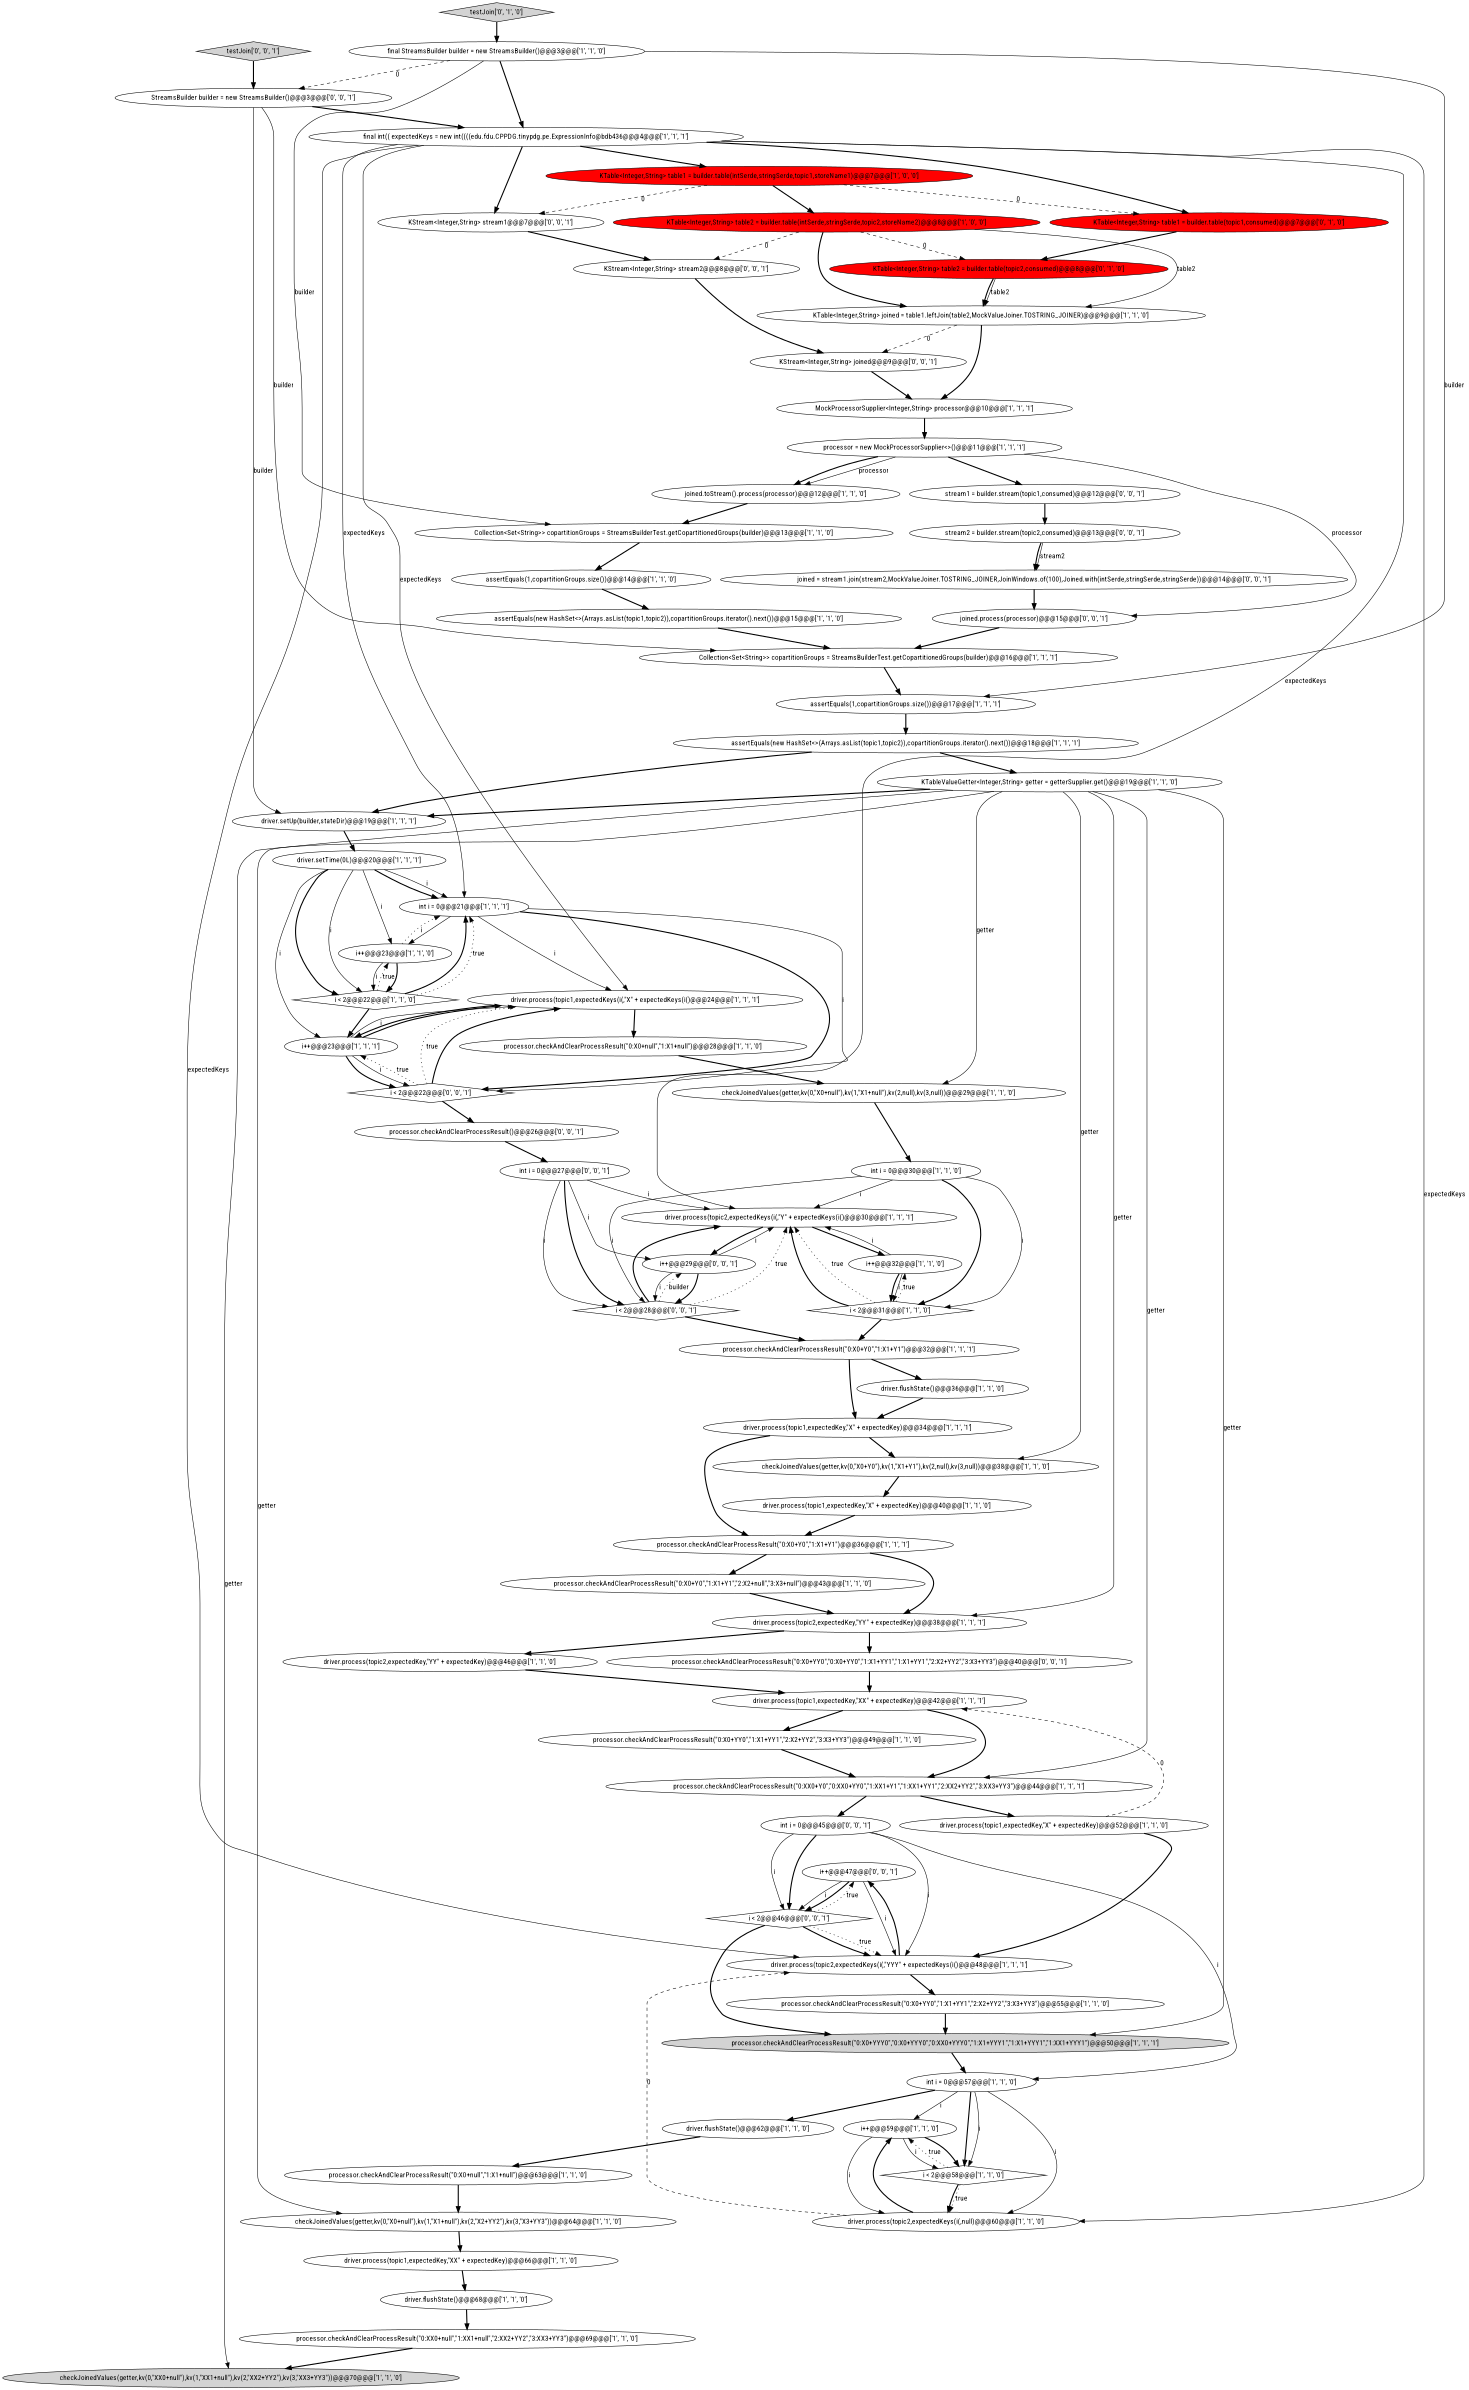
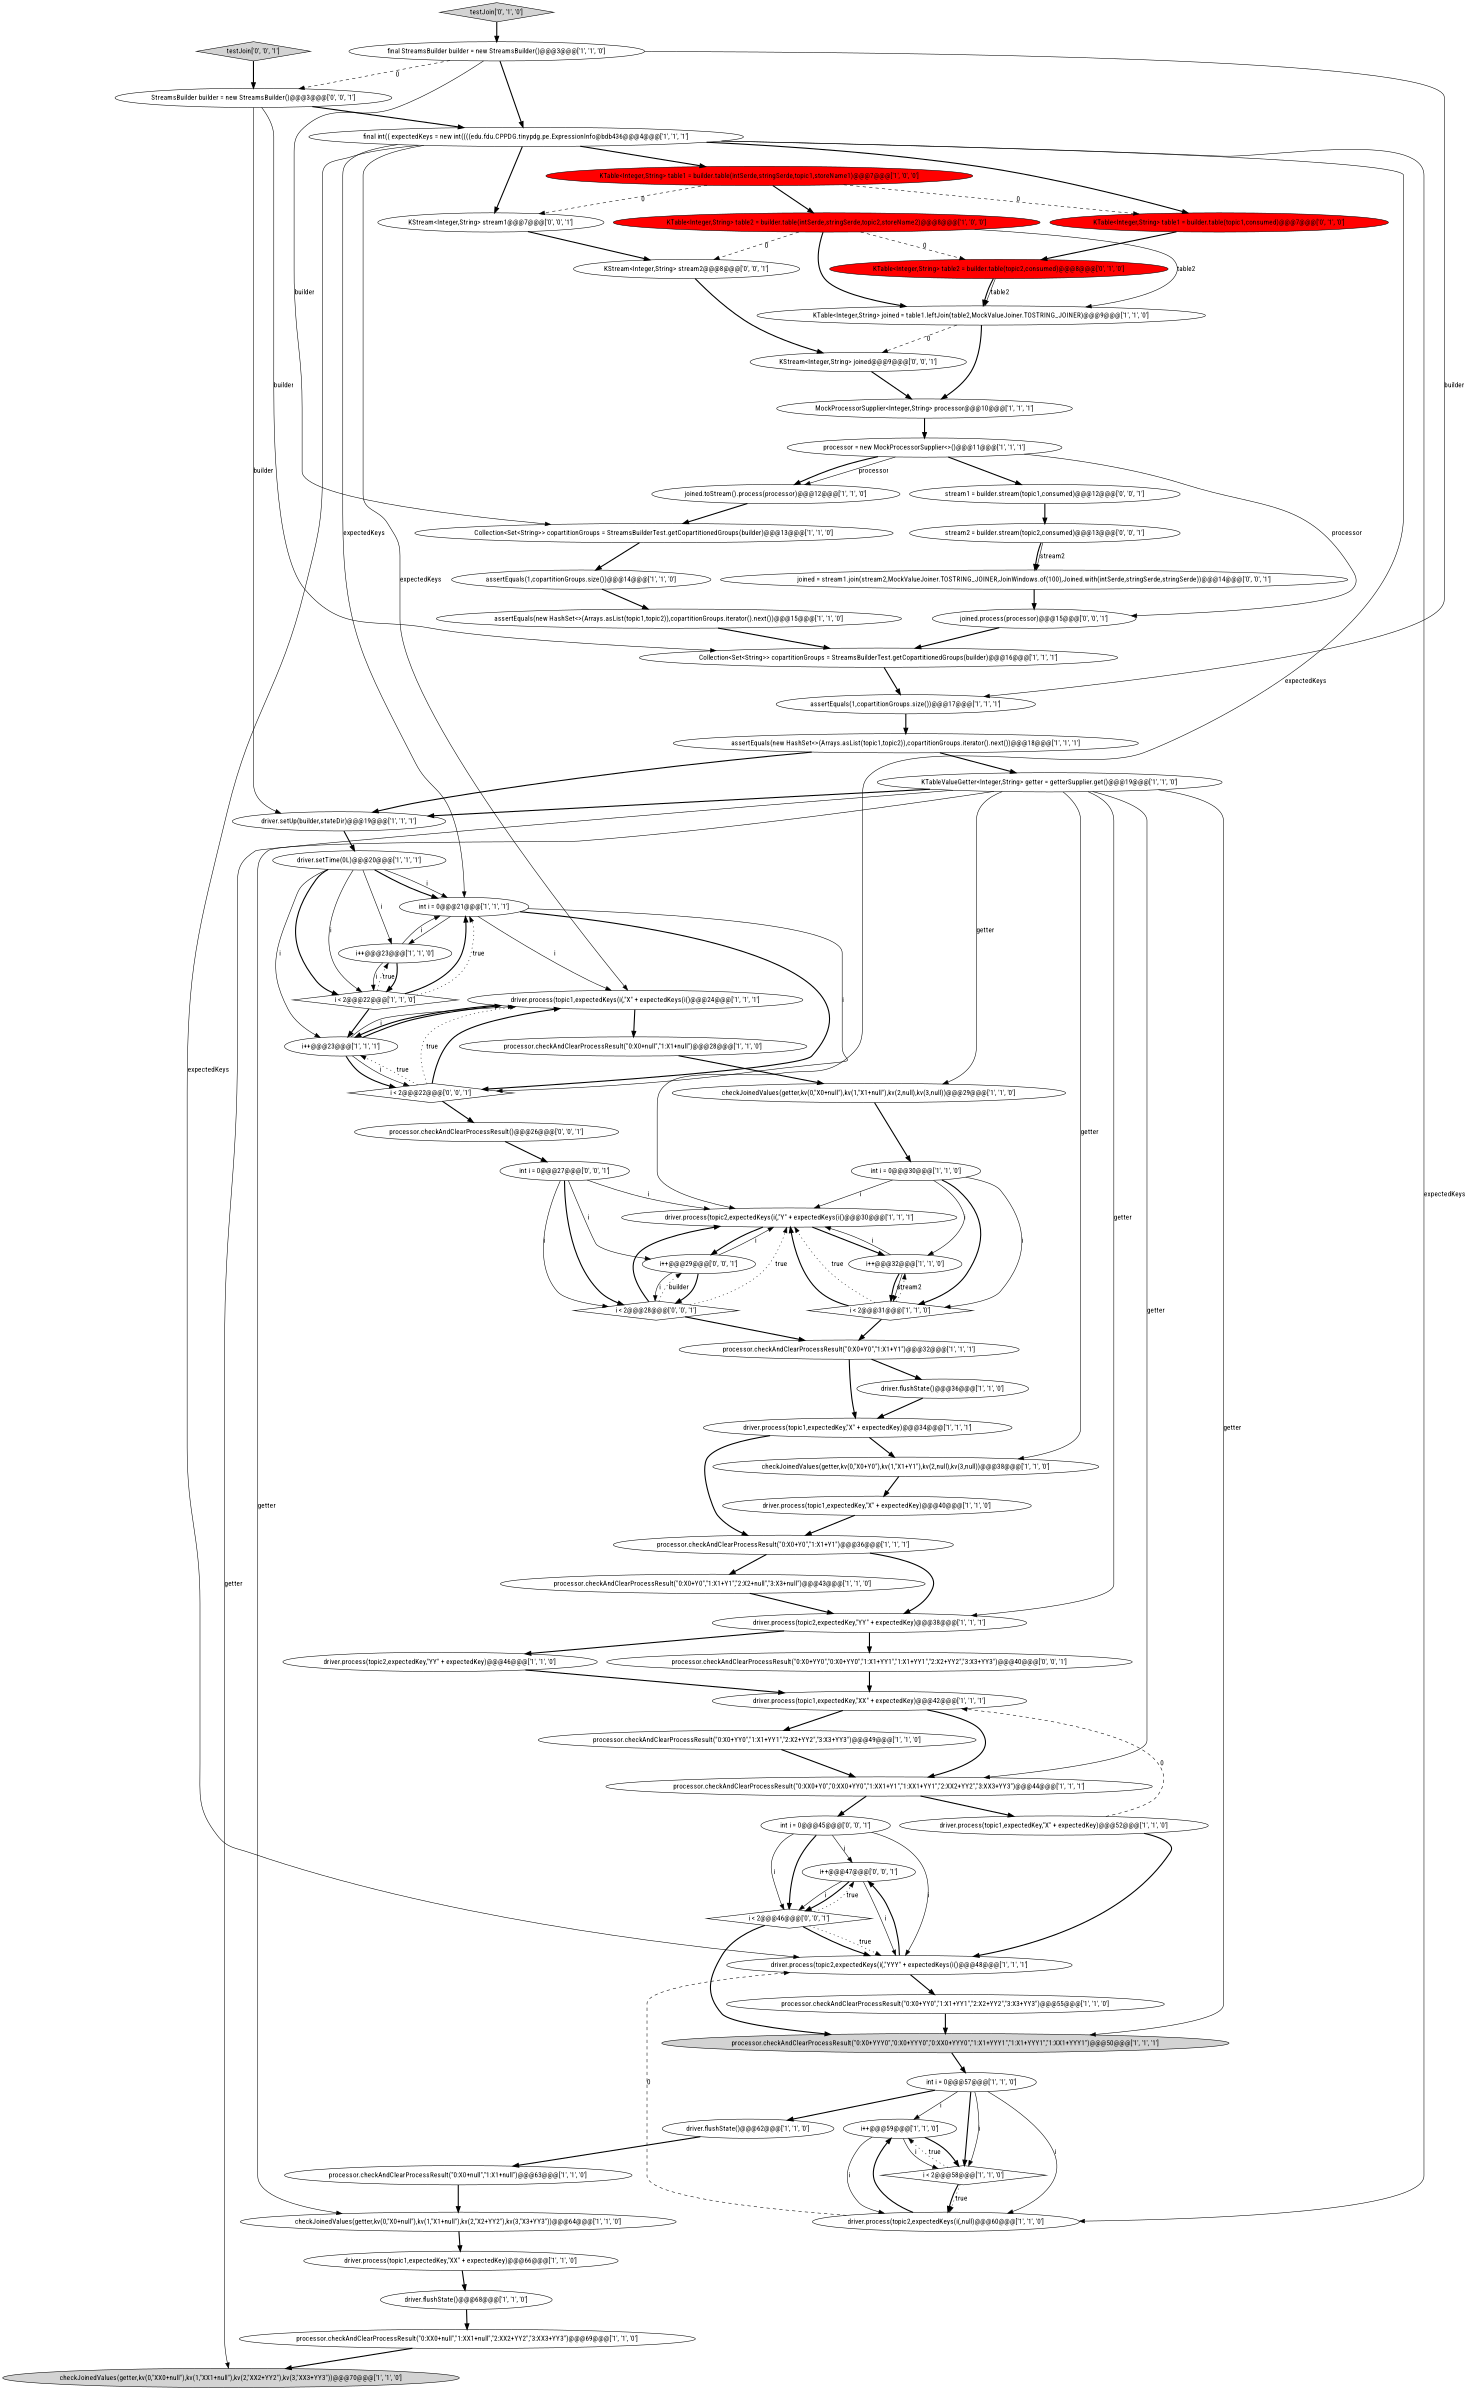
(417, 929) -> (417, 929)
(698, 1193) -> (964, 1217)
(909, 1287) -> (909, 1287)
(1184, 1933) -> (841, 1847)
